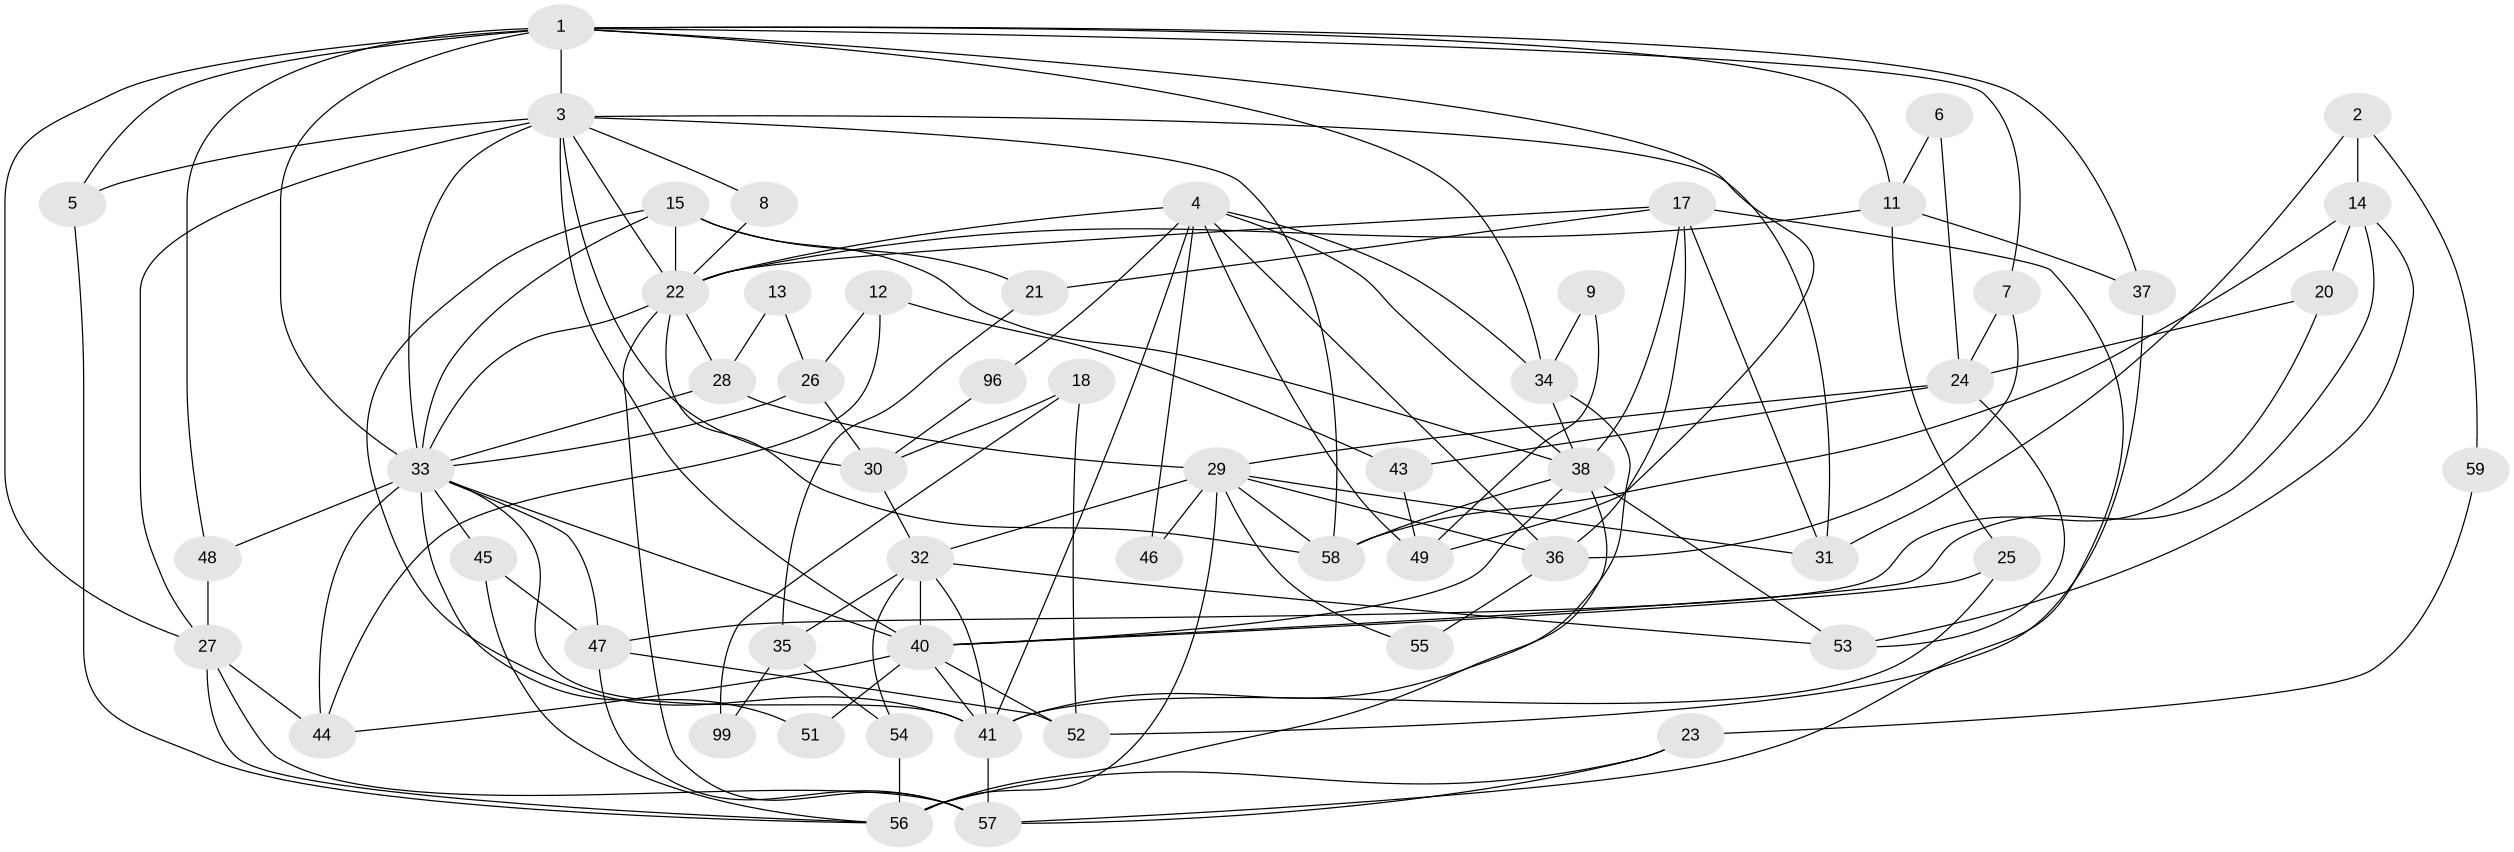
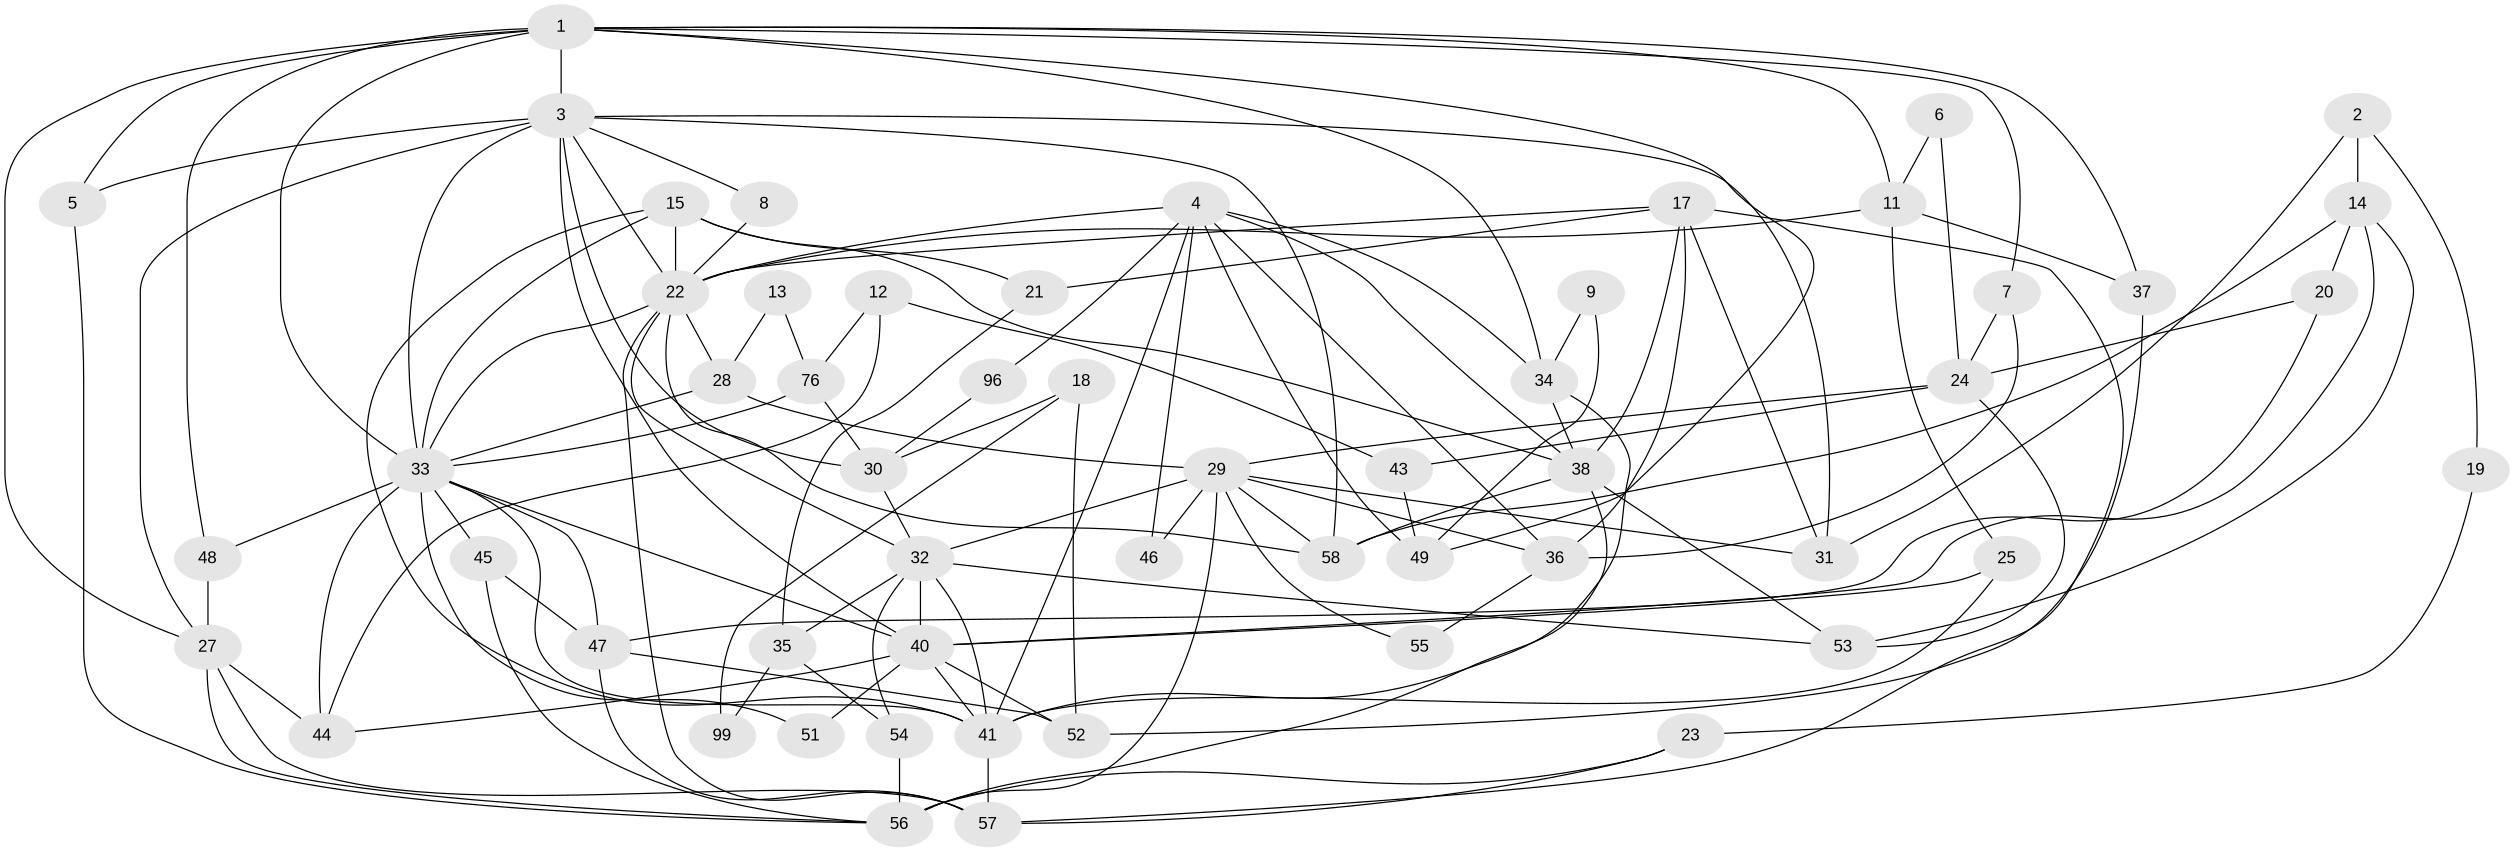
(811, 381) -> (811, 381)
none -> (710, 452)
(2476, 470) -> (2476, 470)
(1407, 599) -> none
